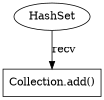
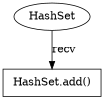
(52, 83) -> (52, 83)
